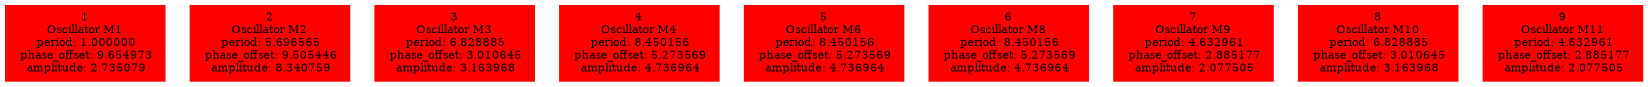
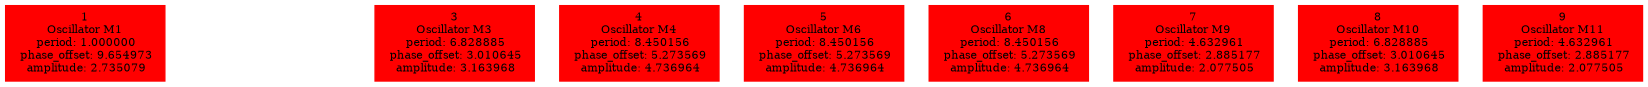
(270, 43) -> none
